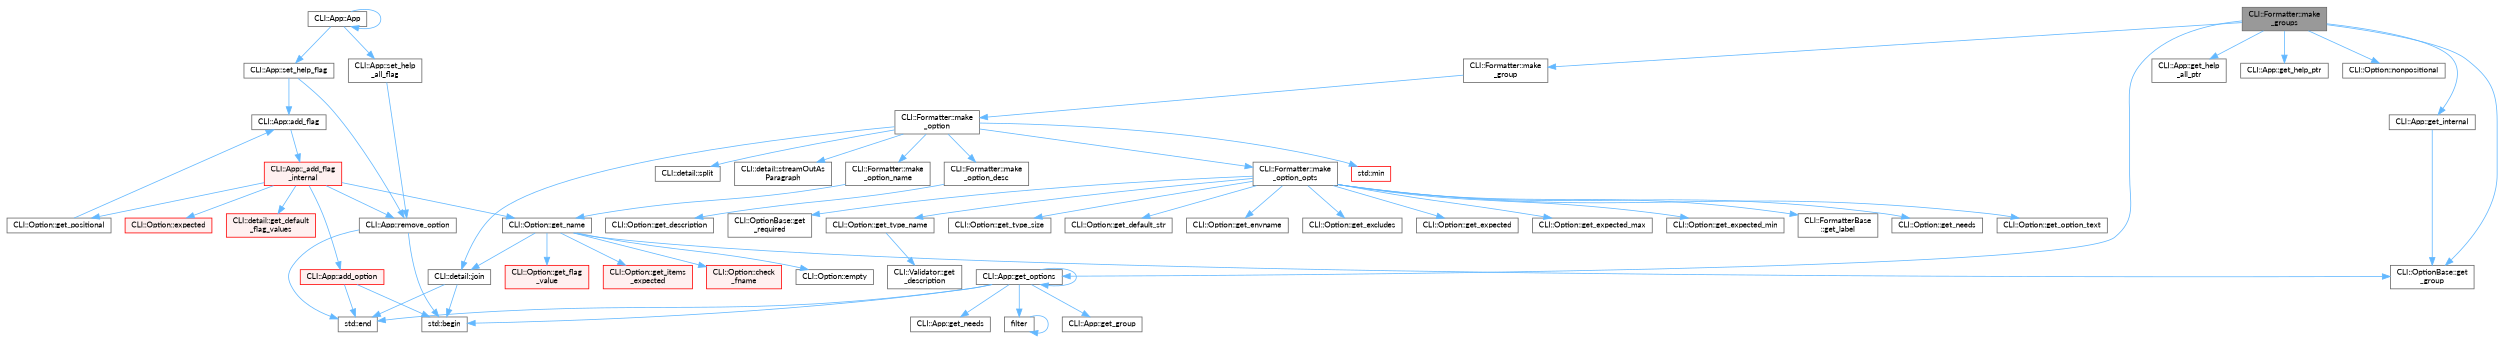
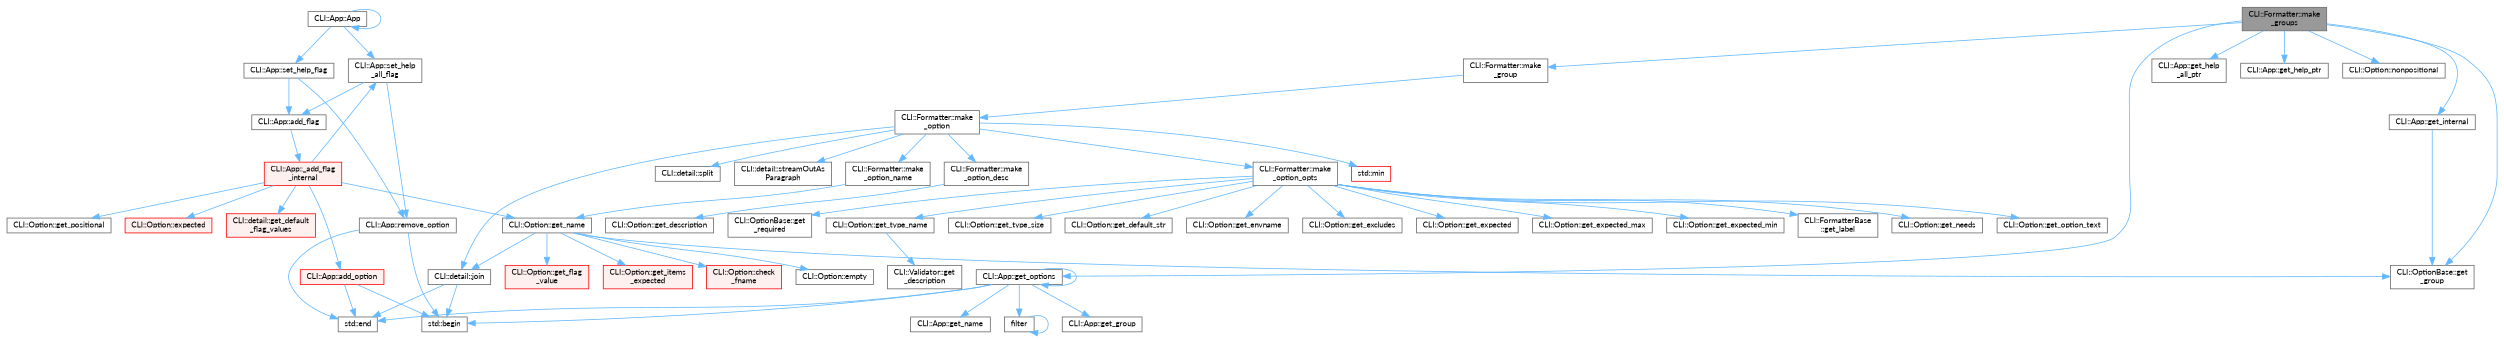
(170, 175) -> (336, 97)
(356, 200) -> (340, 127)
(950, 324) -> (950, 324)
